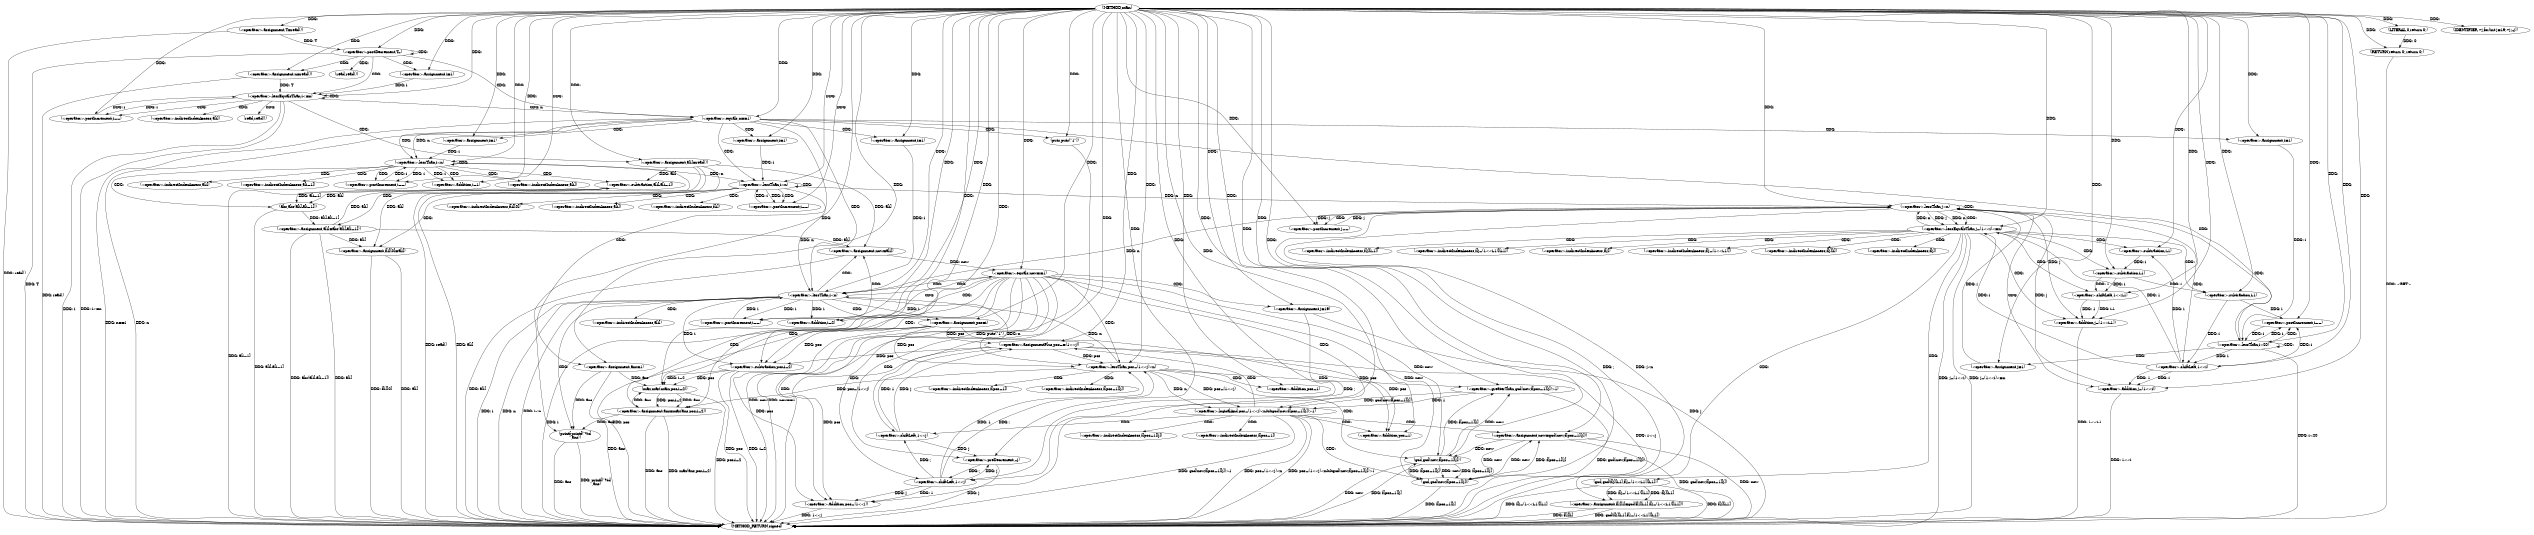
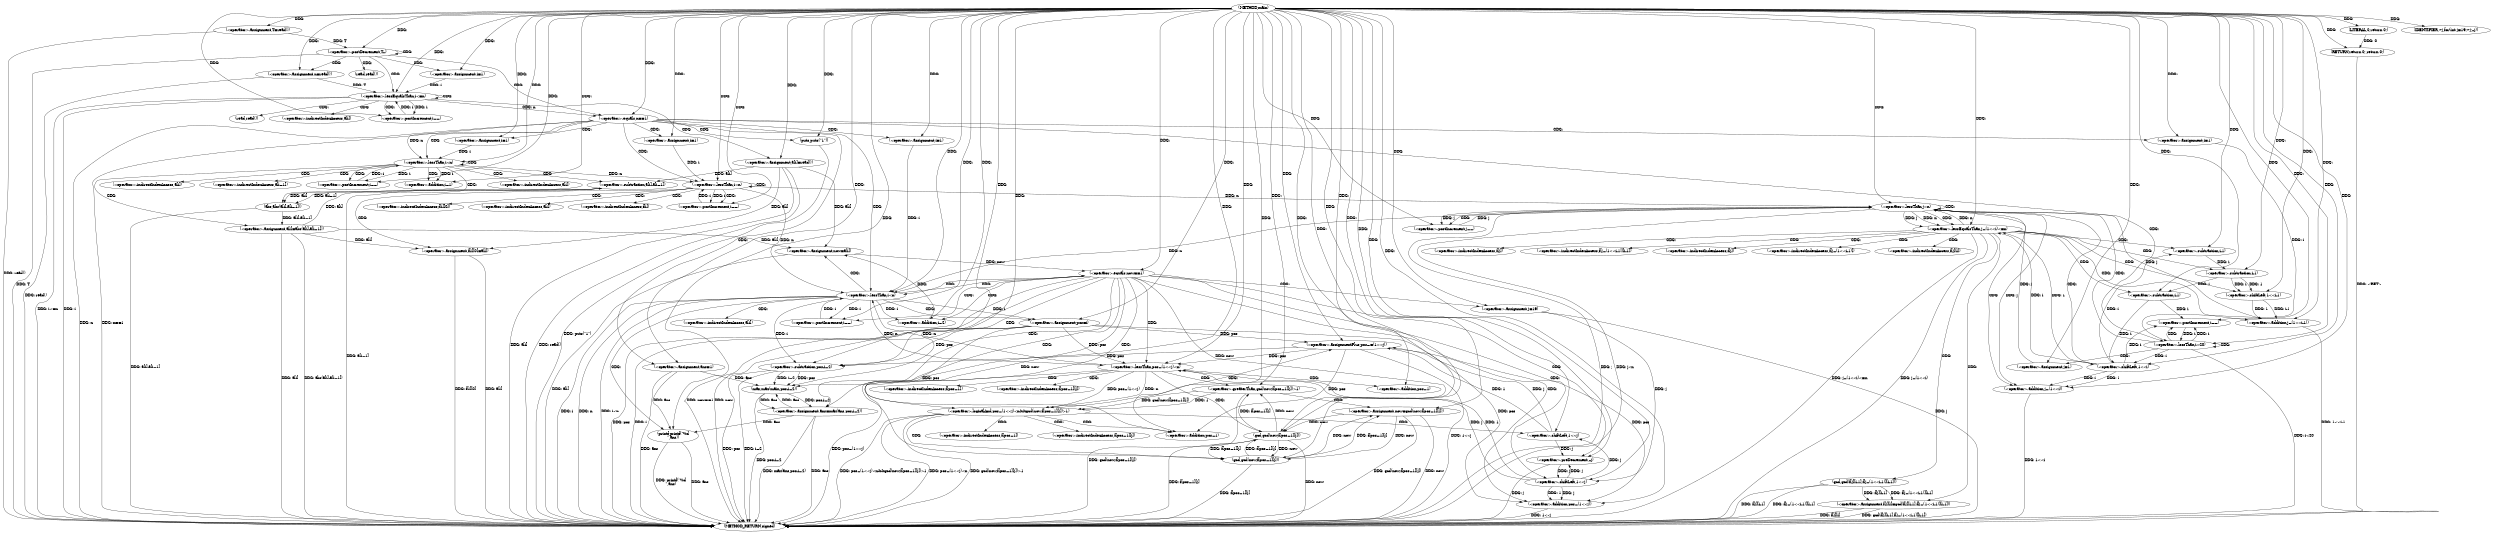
(1340, 251) -> none
(890, 379) -> (881, 413)
(1398, 424) -> (1324, 400)
